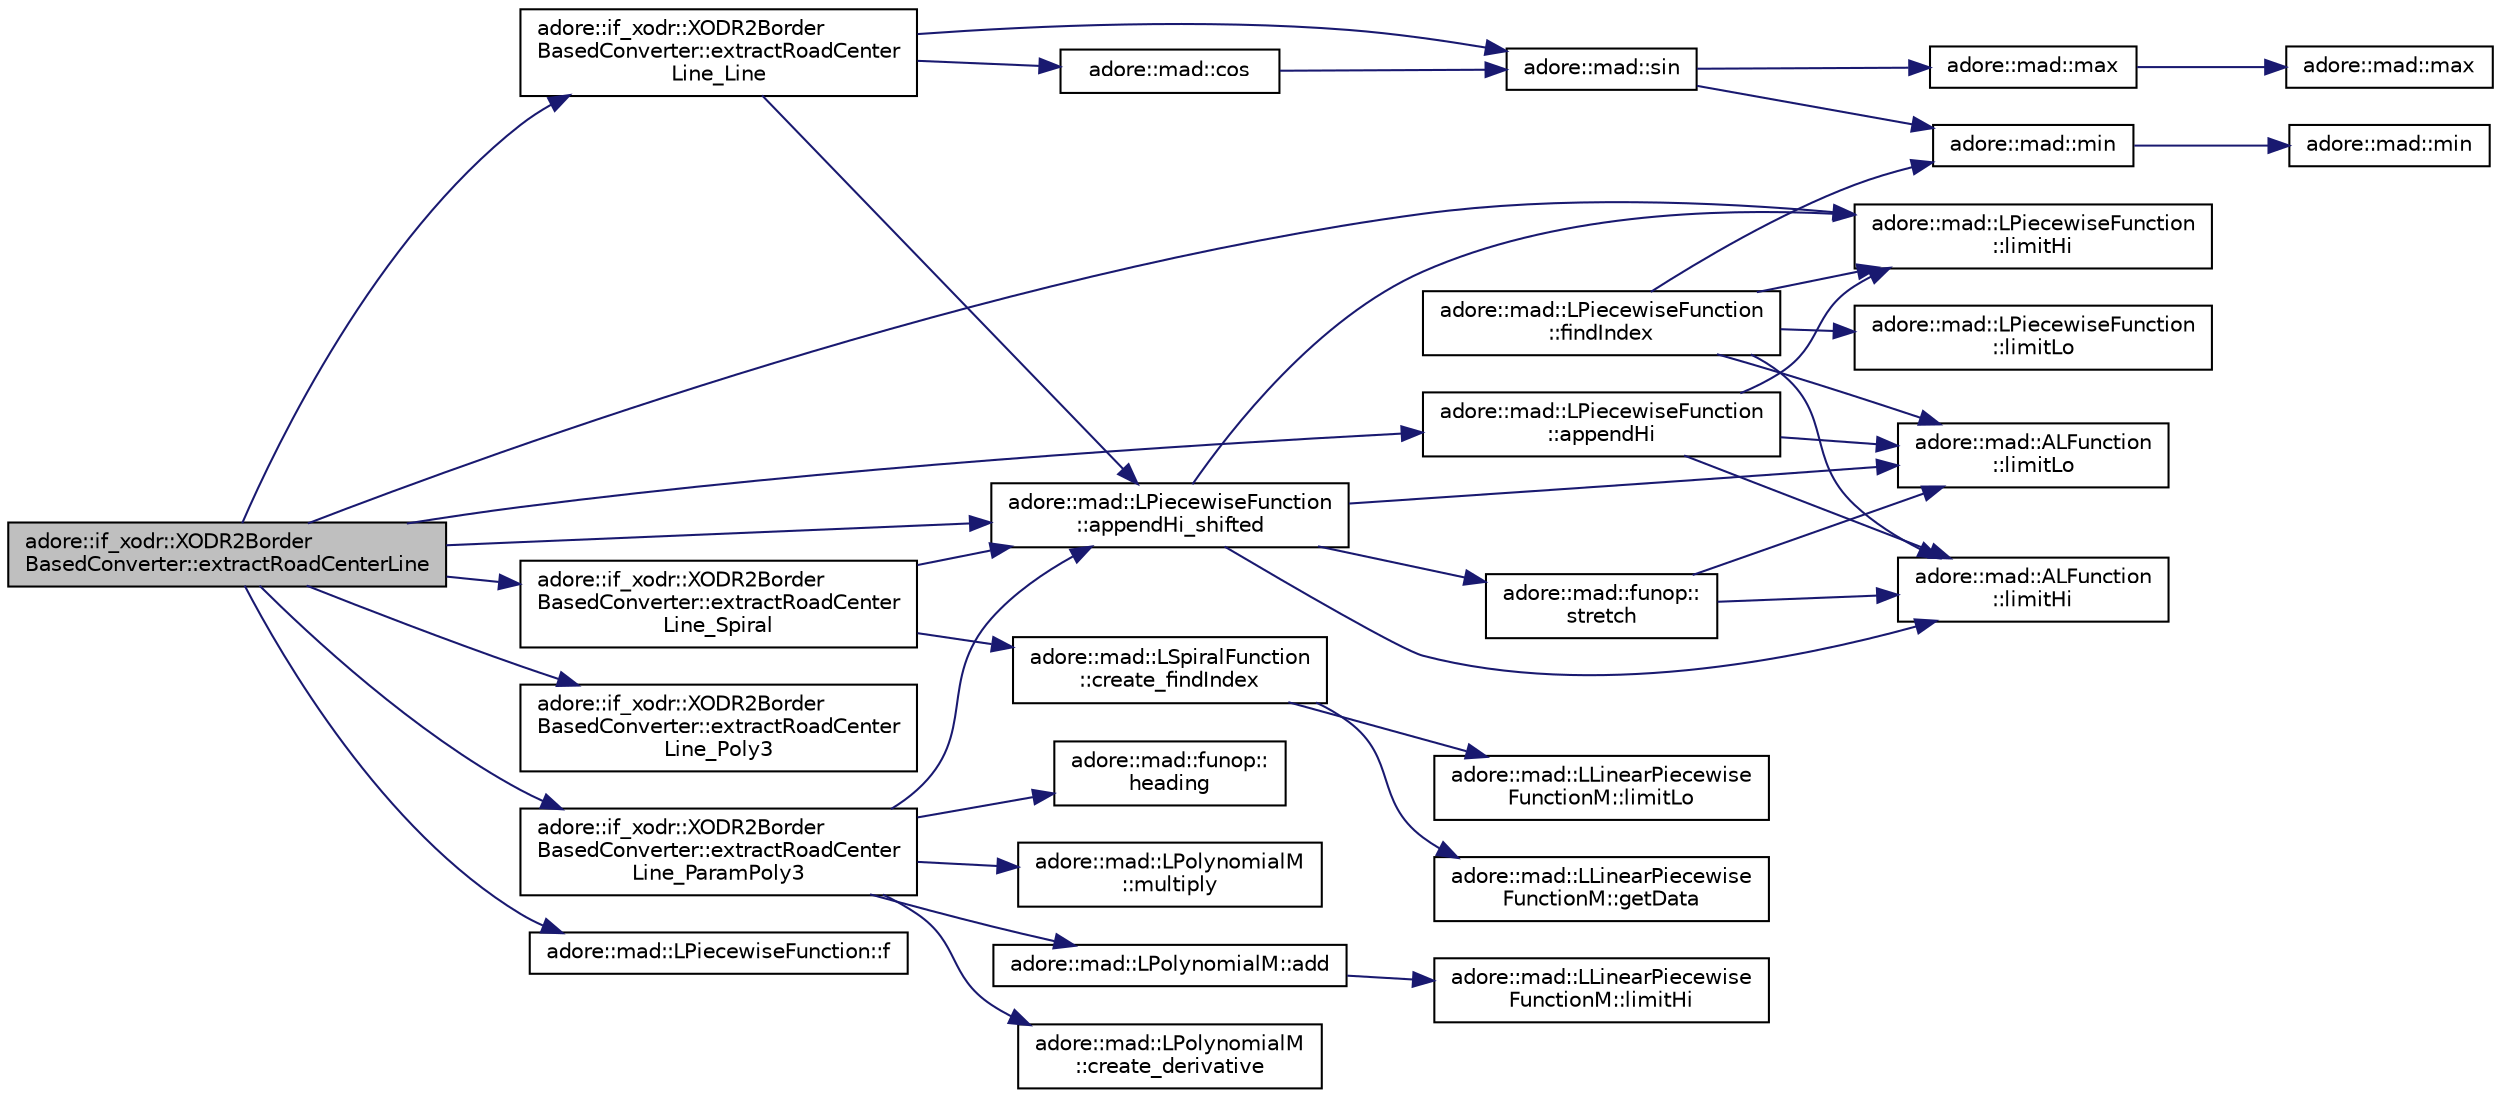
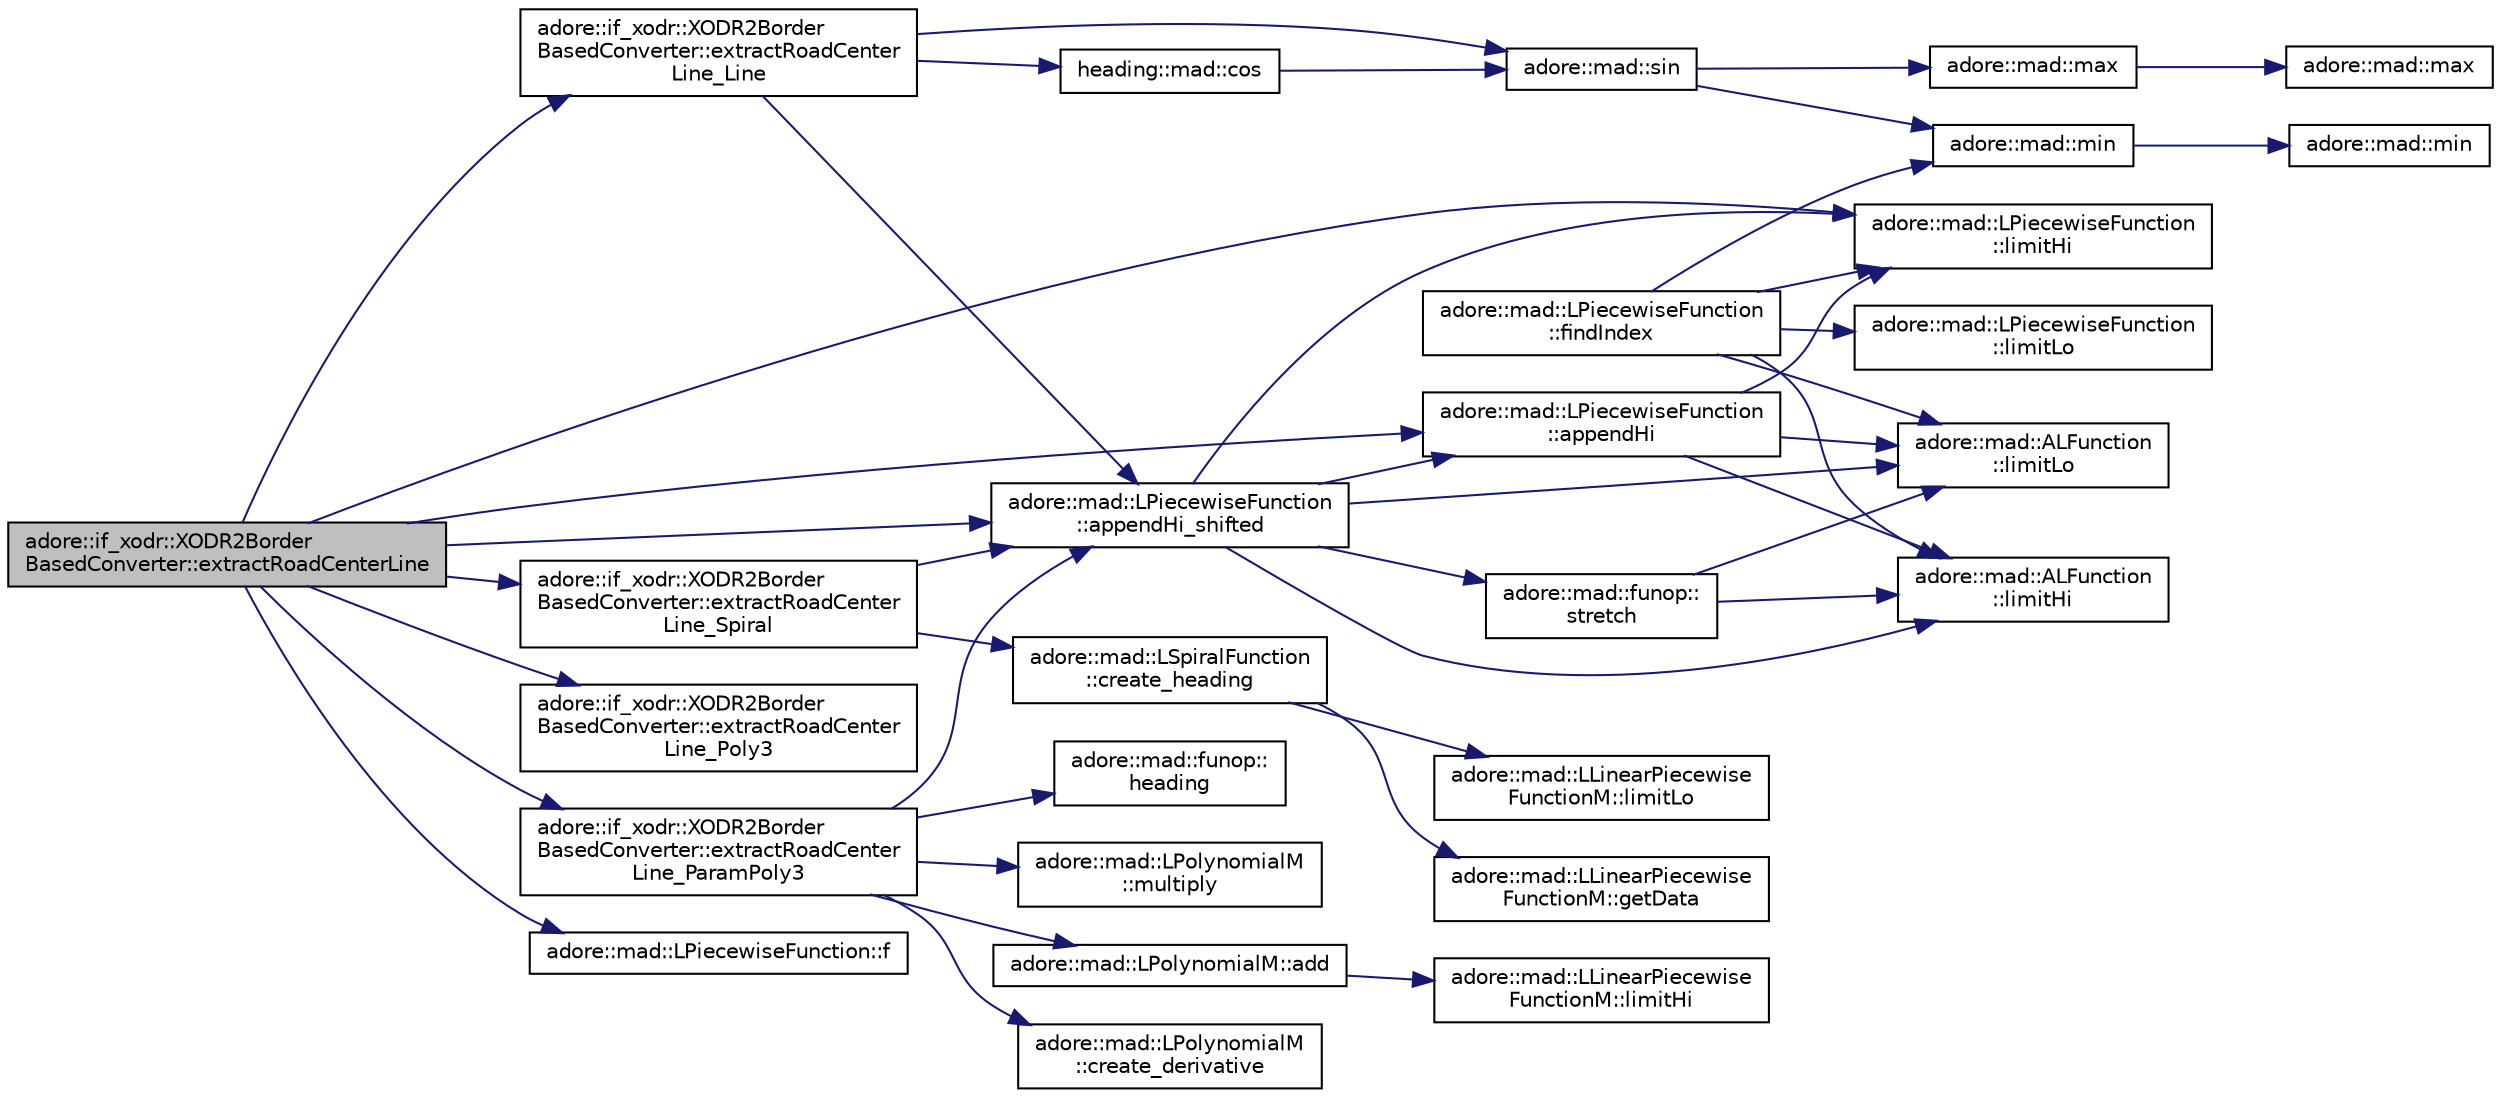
(1170, 71) -> (1170, 71)
none -> (1376, 472)
(1170, 670) -> (1170, 670)
